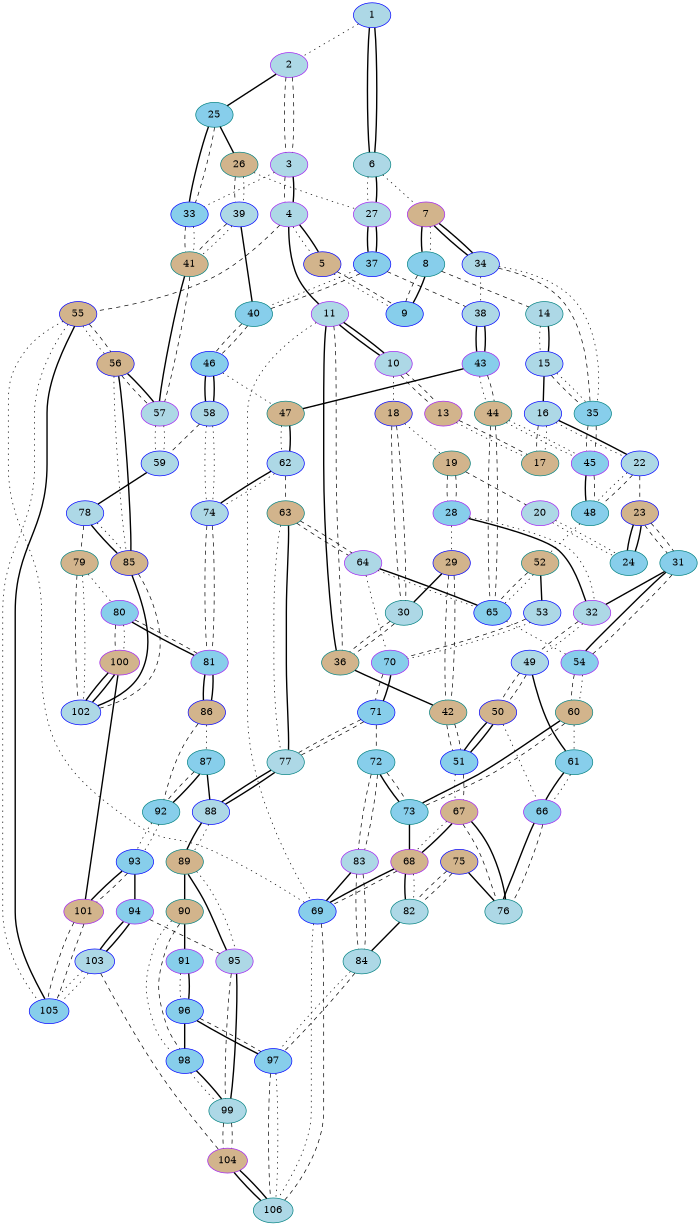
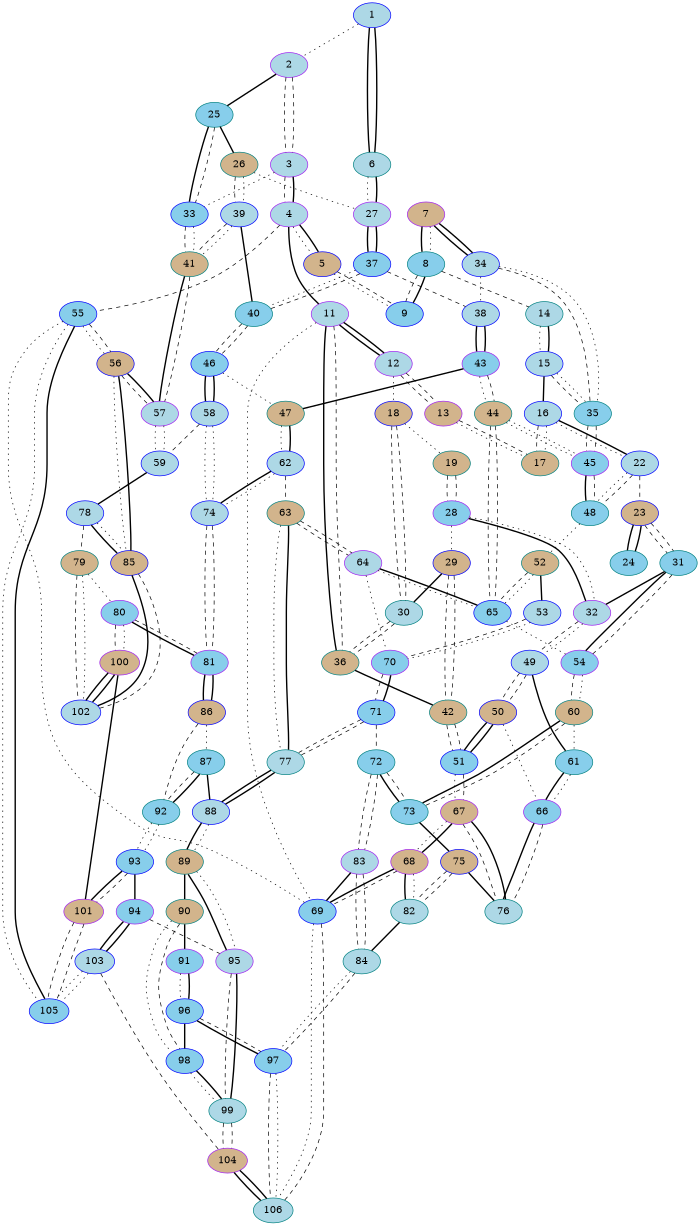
(399, 190) -> none
(78, 314) -> (78, 314)
(394, 364) -> (394, 364)
(540, 513) -> none
(409, 837) -> (428, 831)
